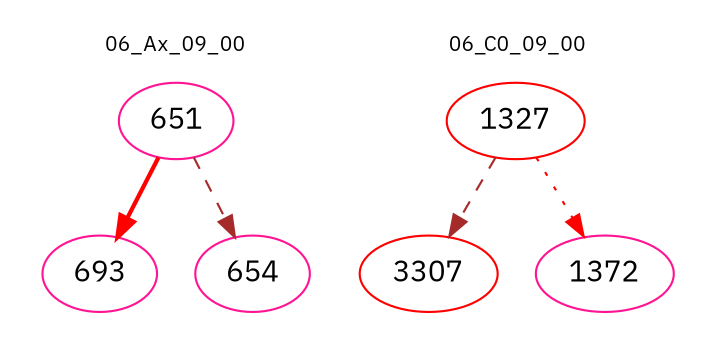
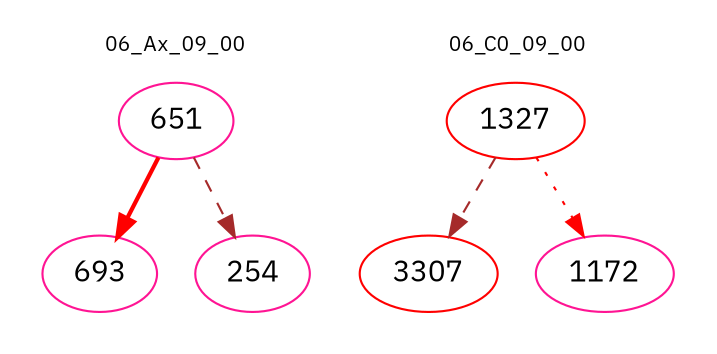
(253, 274) -> (253, 274)
(605, 274) -> (605, 274)
